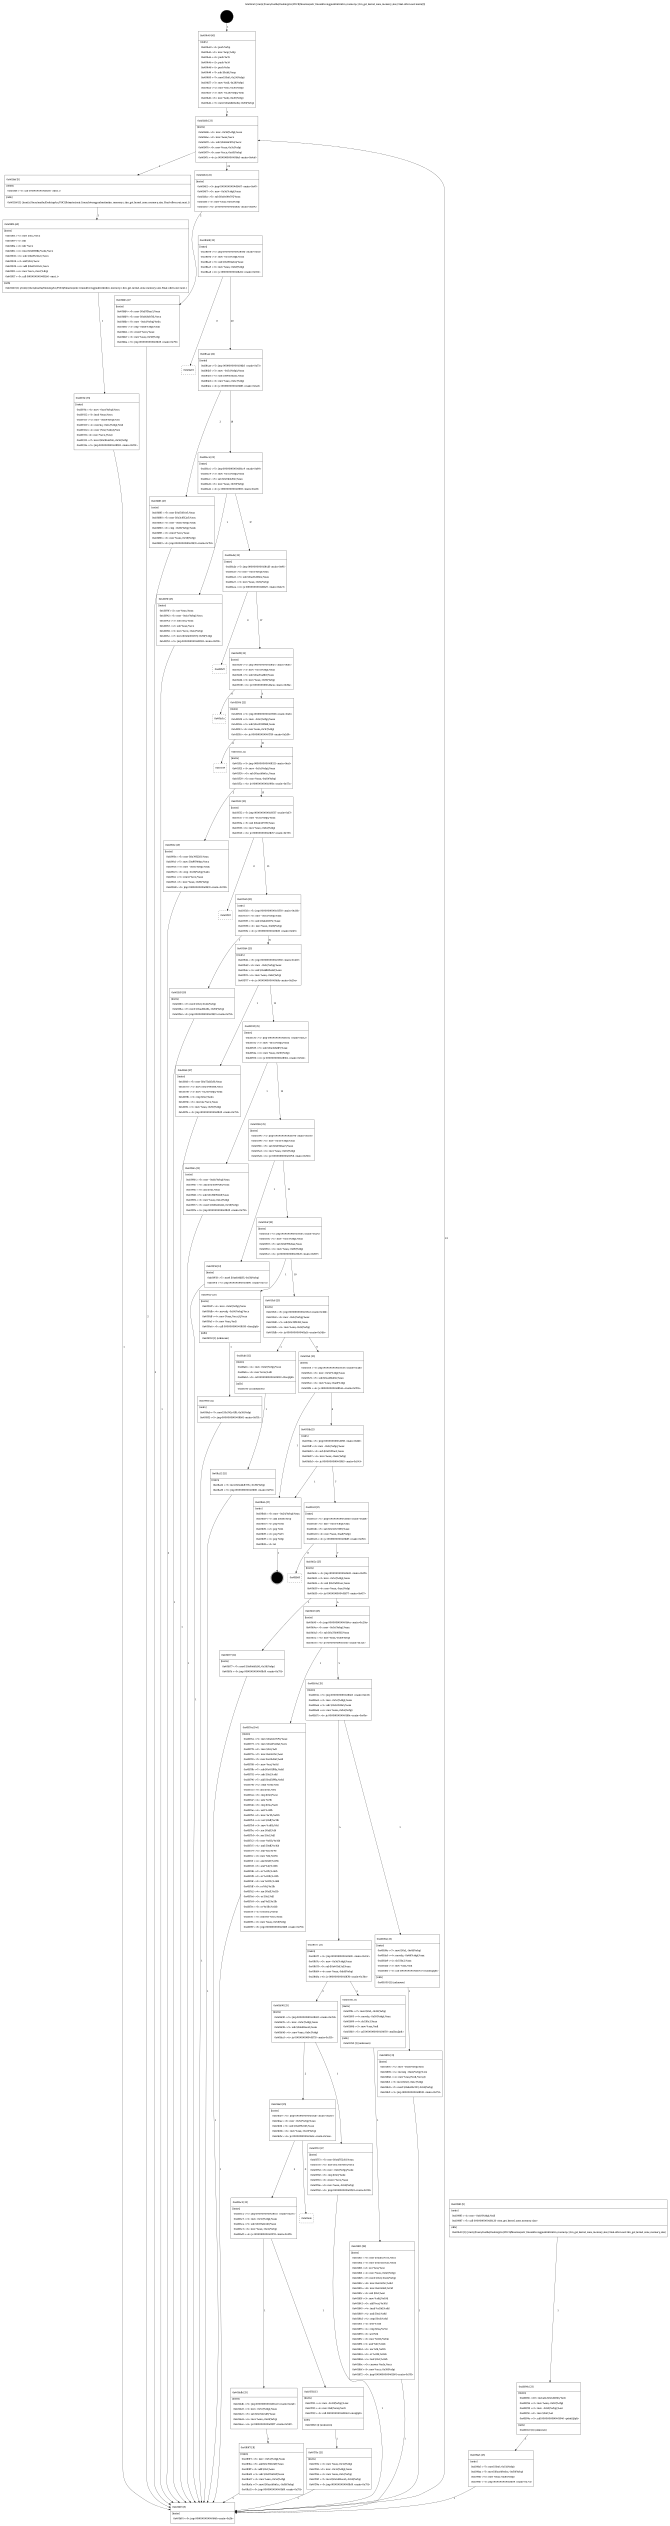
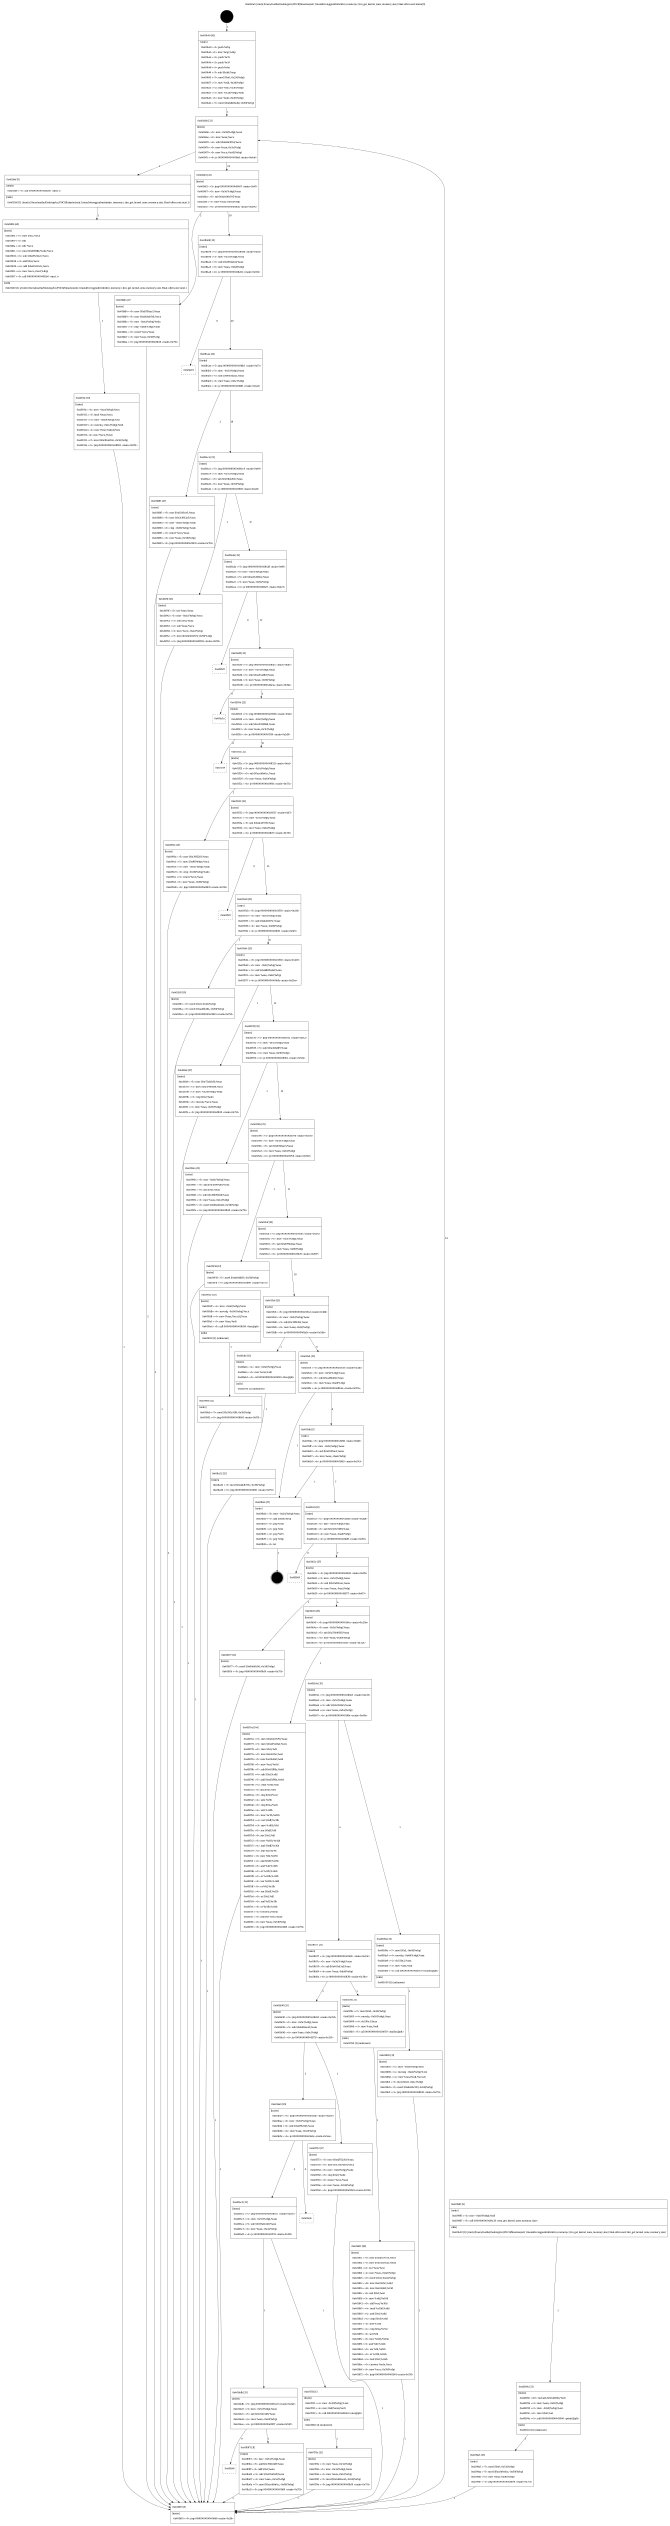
none -> (228, 223)
(261, 792) -> none
(278, 1278) -> none
(338, 1662) -> none
none -> (229, 2469)
